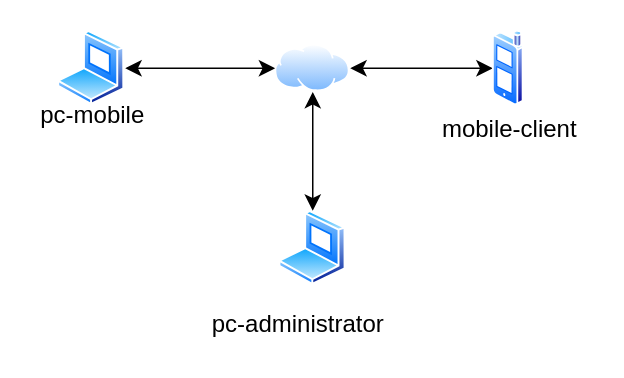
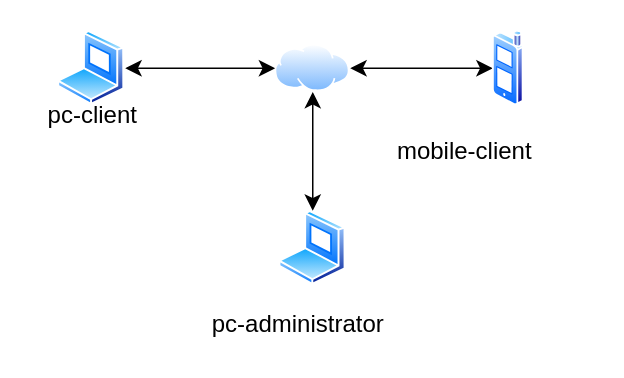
(93, 115) -> (93, 115)
(509, 128) -> (464, 151)
